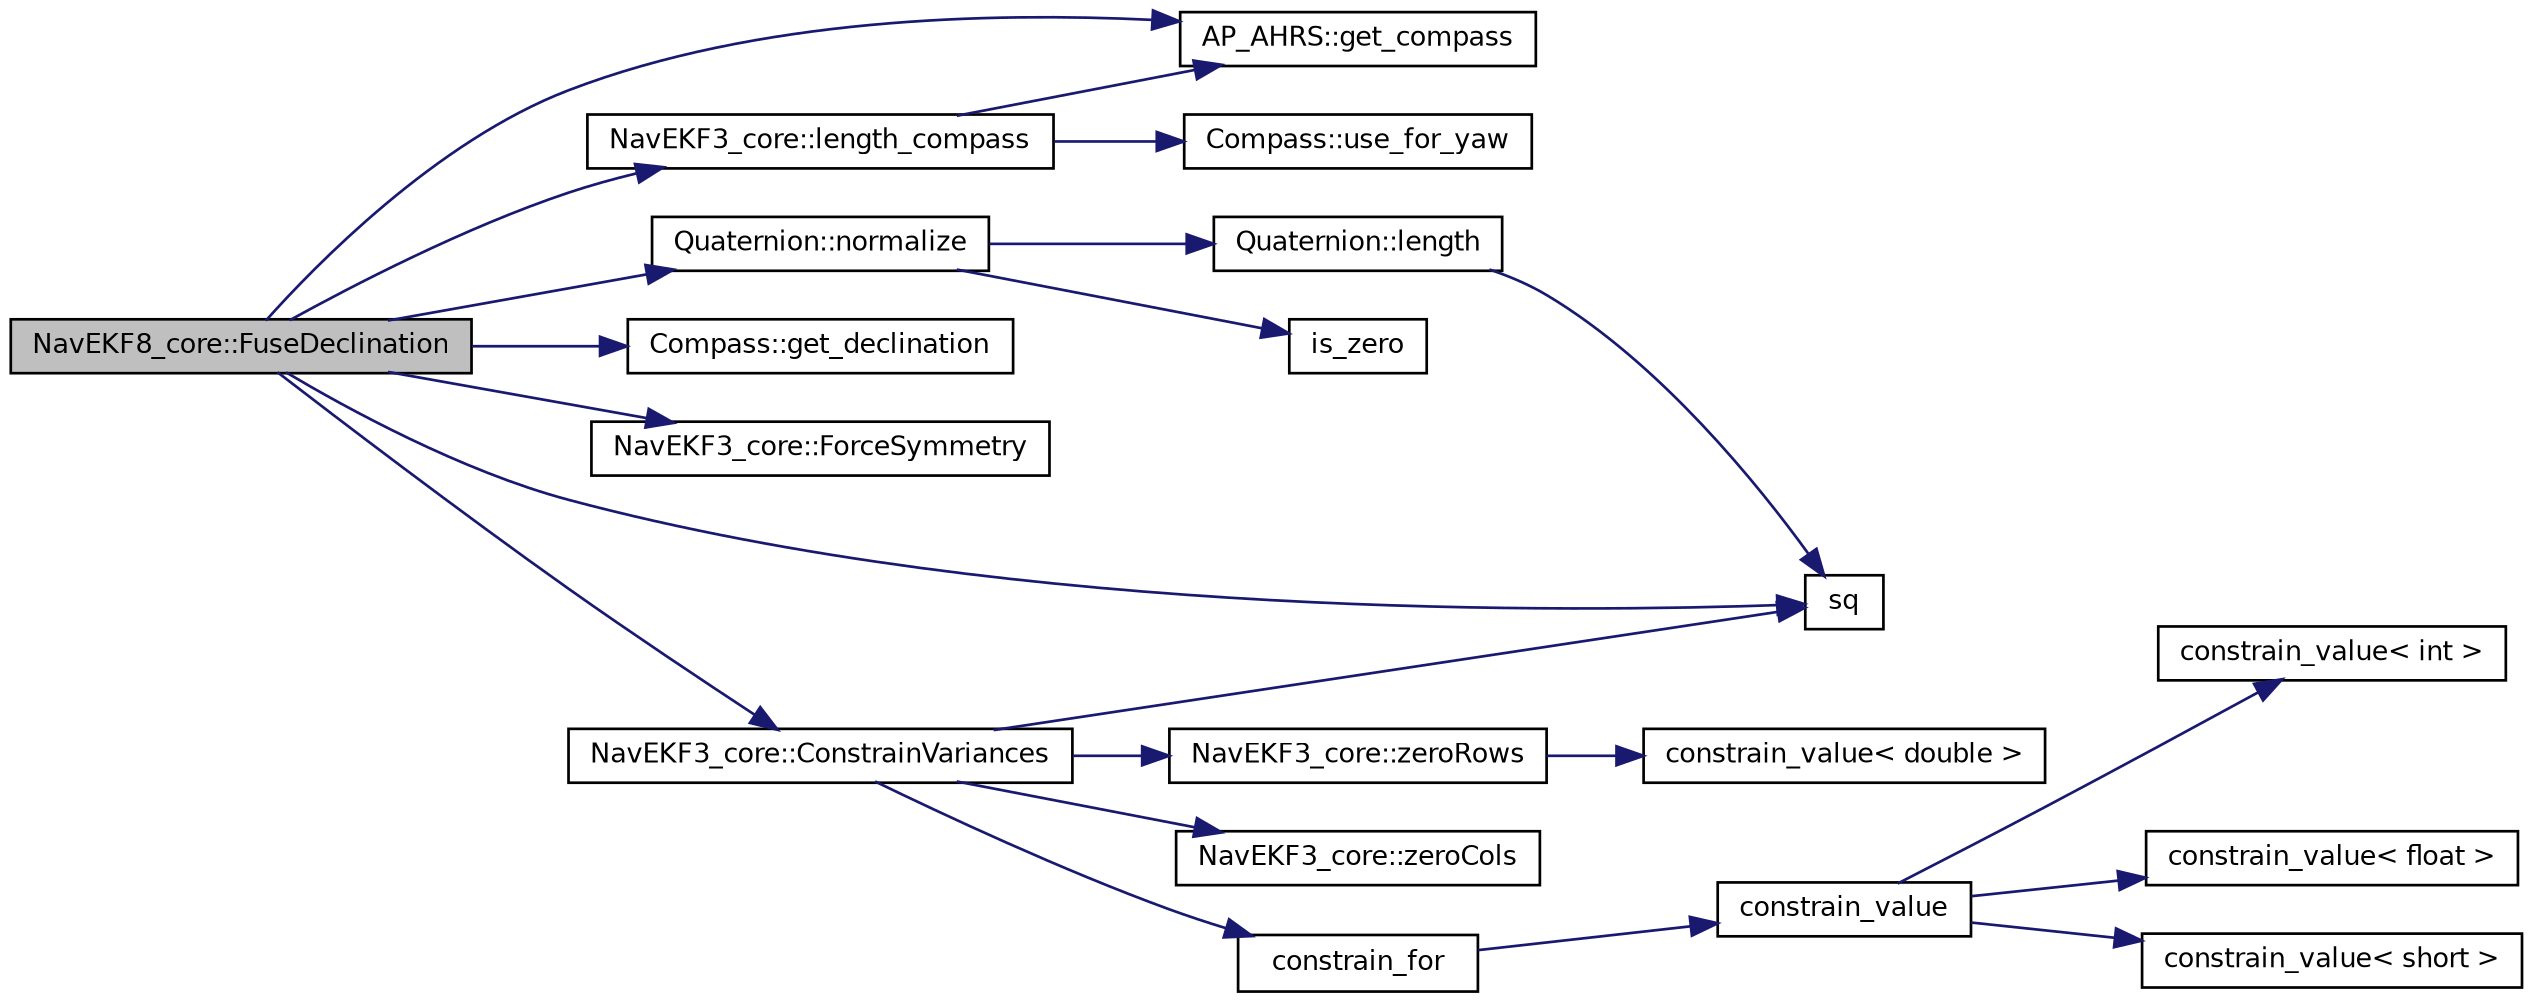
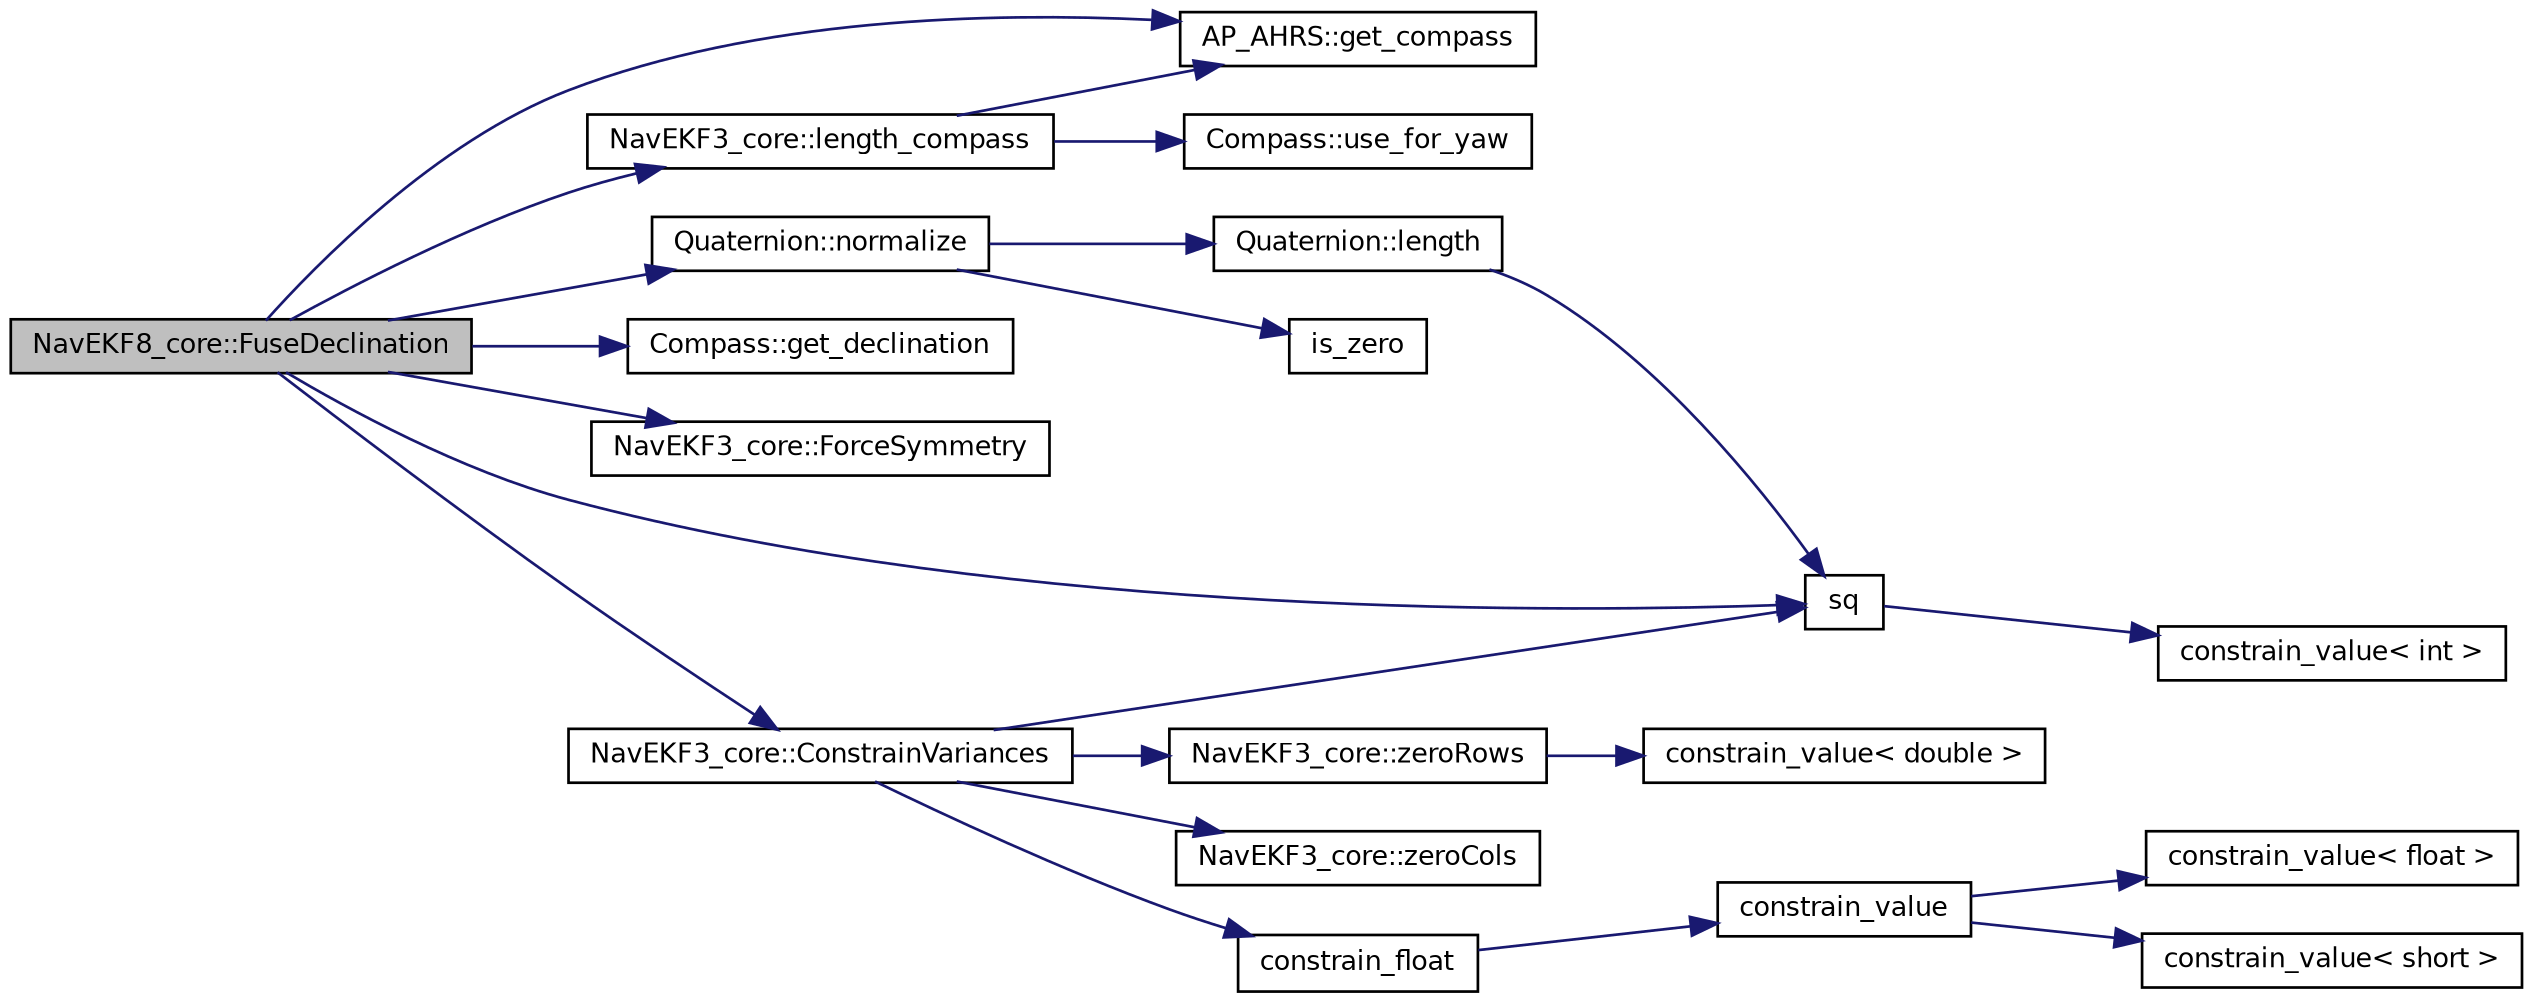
(2079, 789) -> (2008, 619)
(1358, 963) -> (1358, 963)
